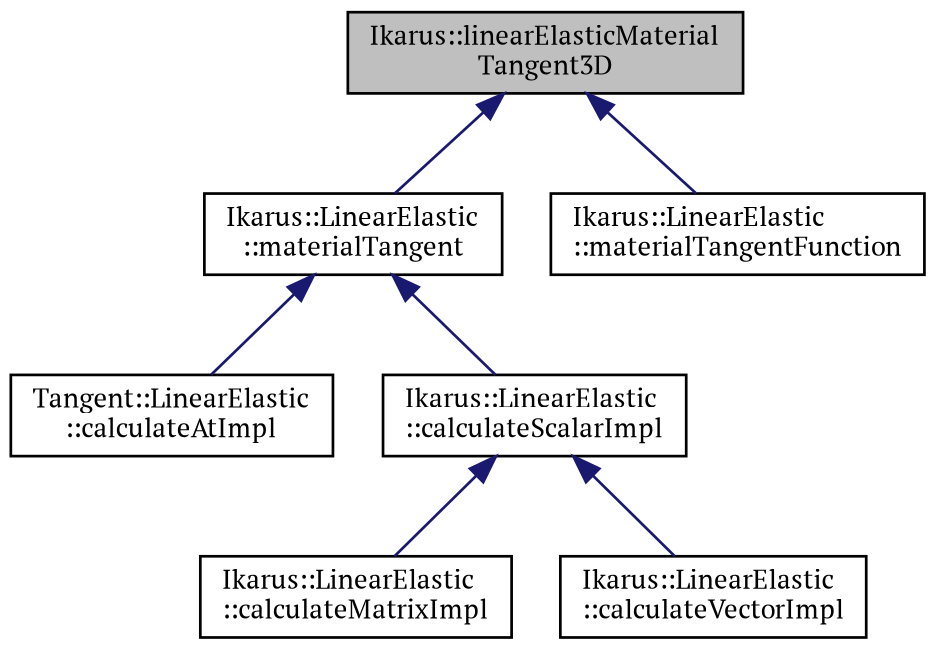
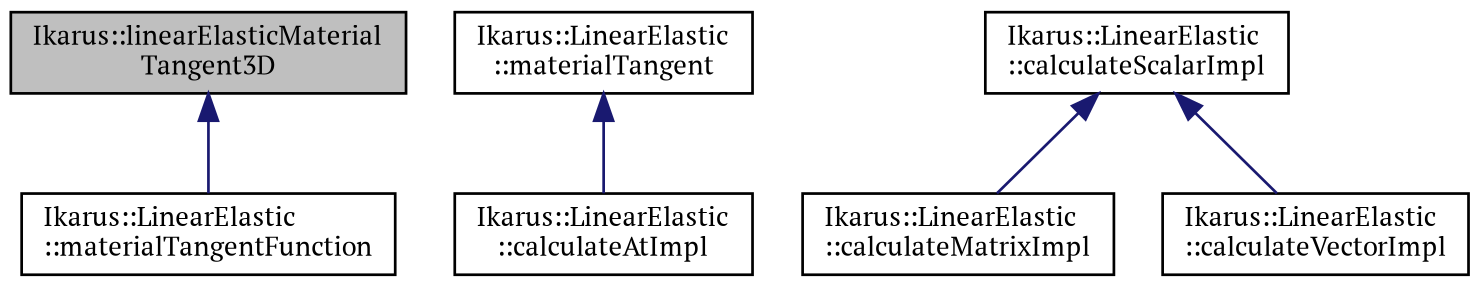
(439, 153) -> none
(454, 334) -> none
(172, 416) -> (604, 234)
